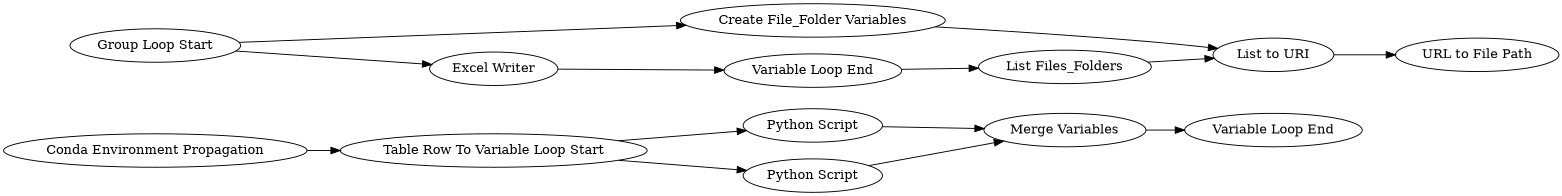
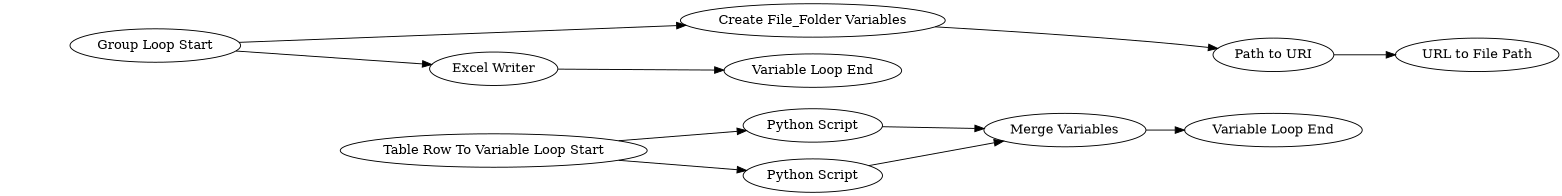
(1273, 55) -> (1273, 55)
(1065, 67) -> none
(155, 151) -> none
